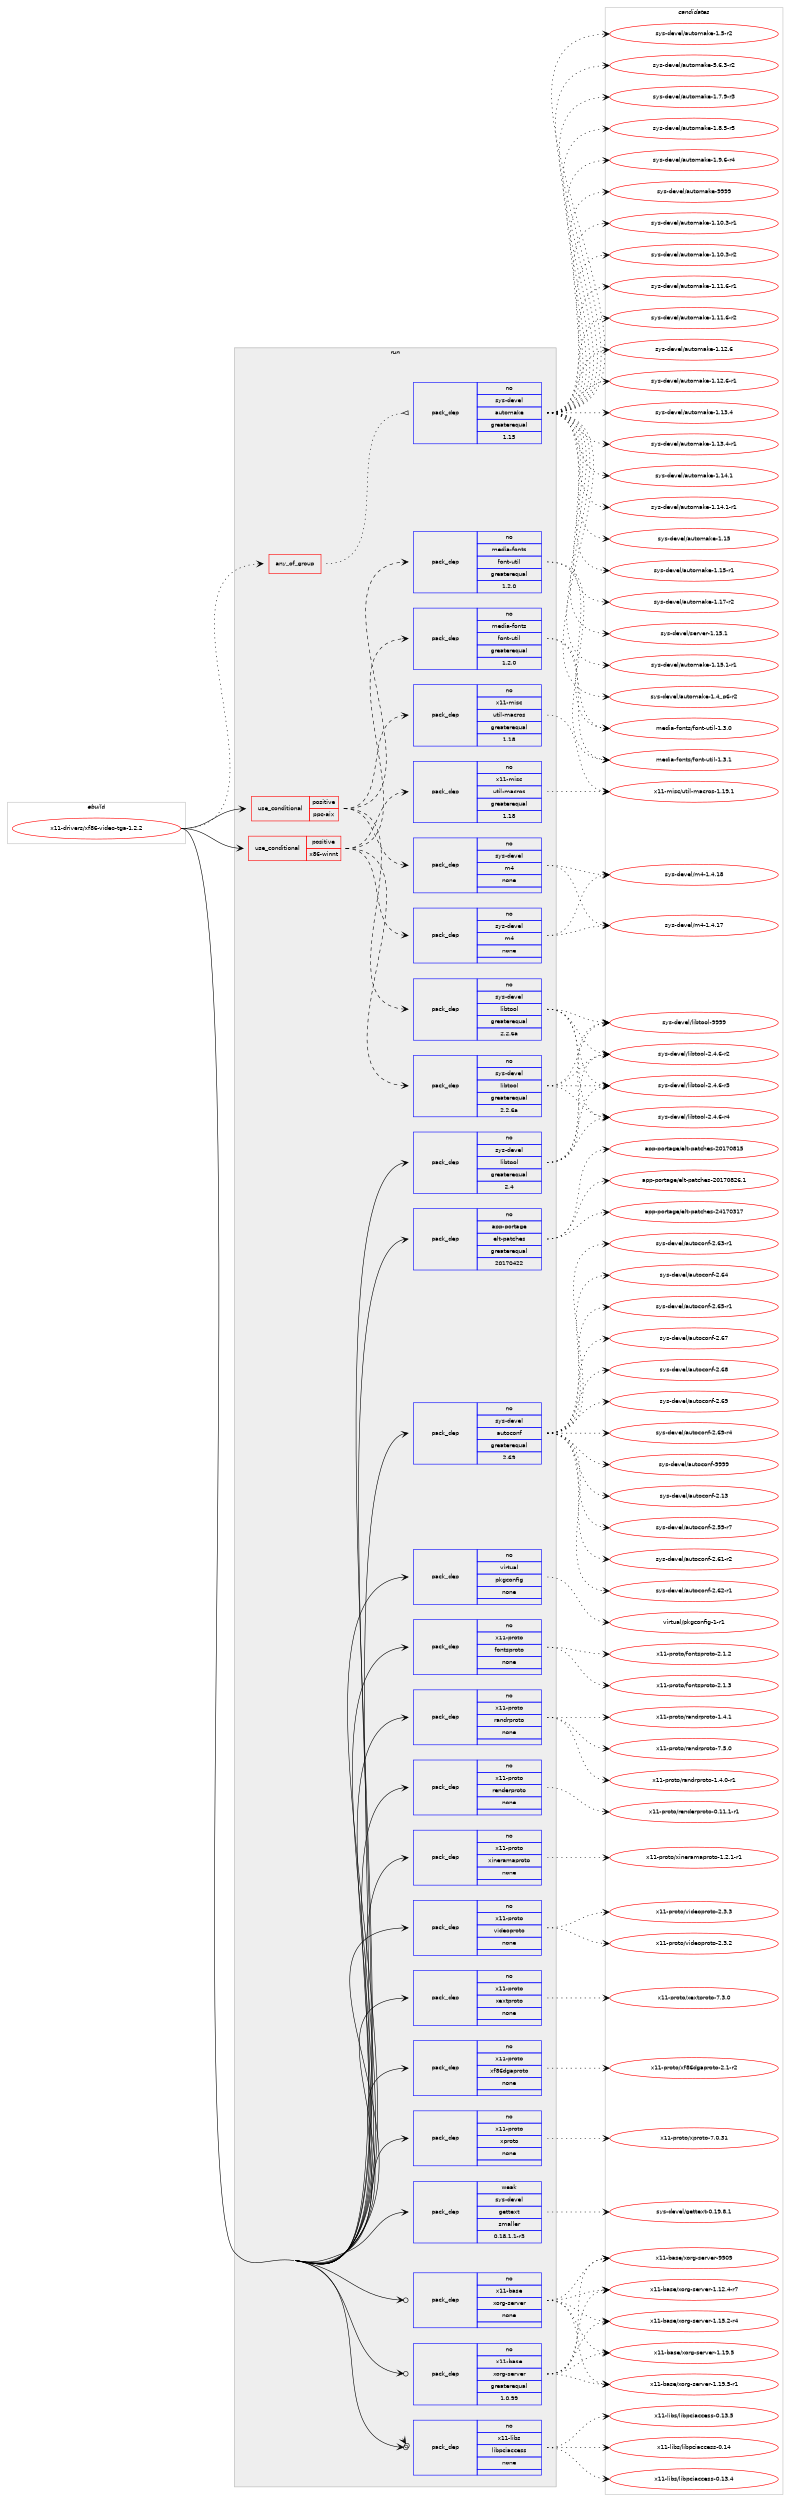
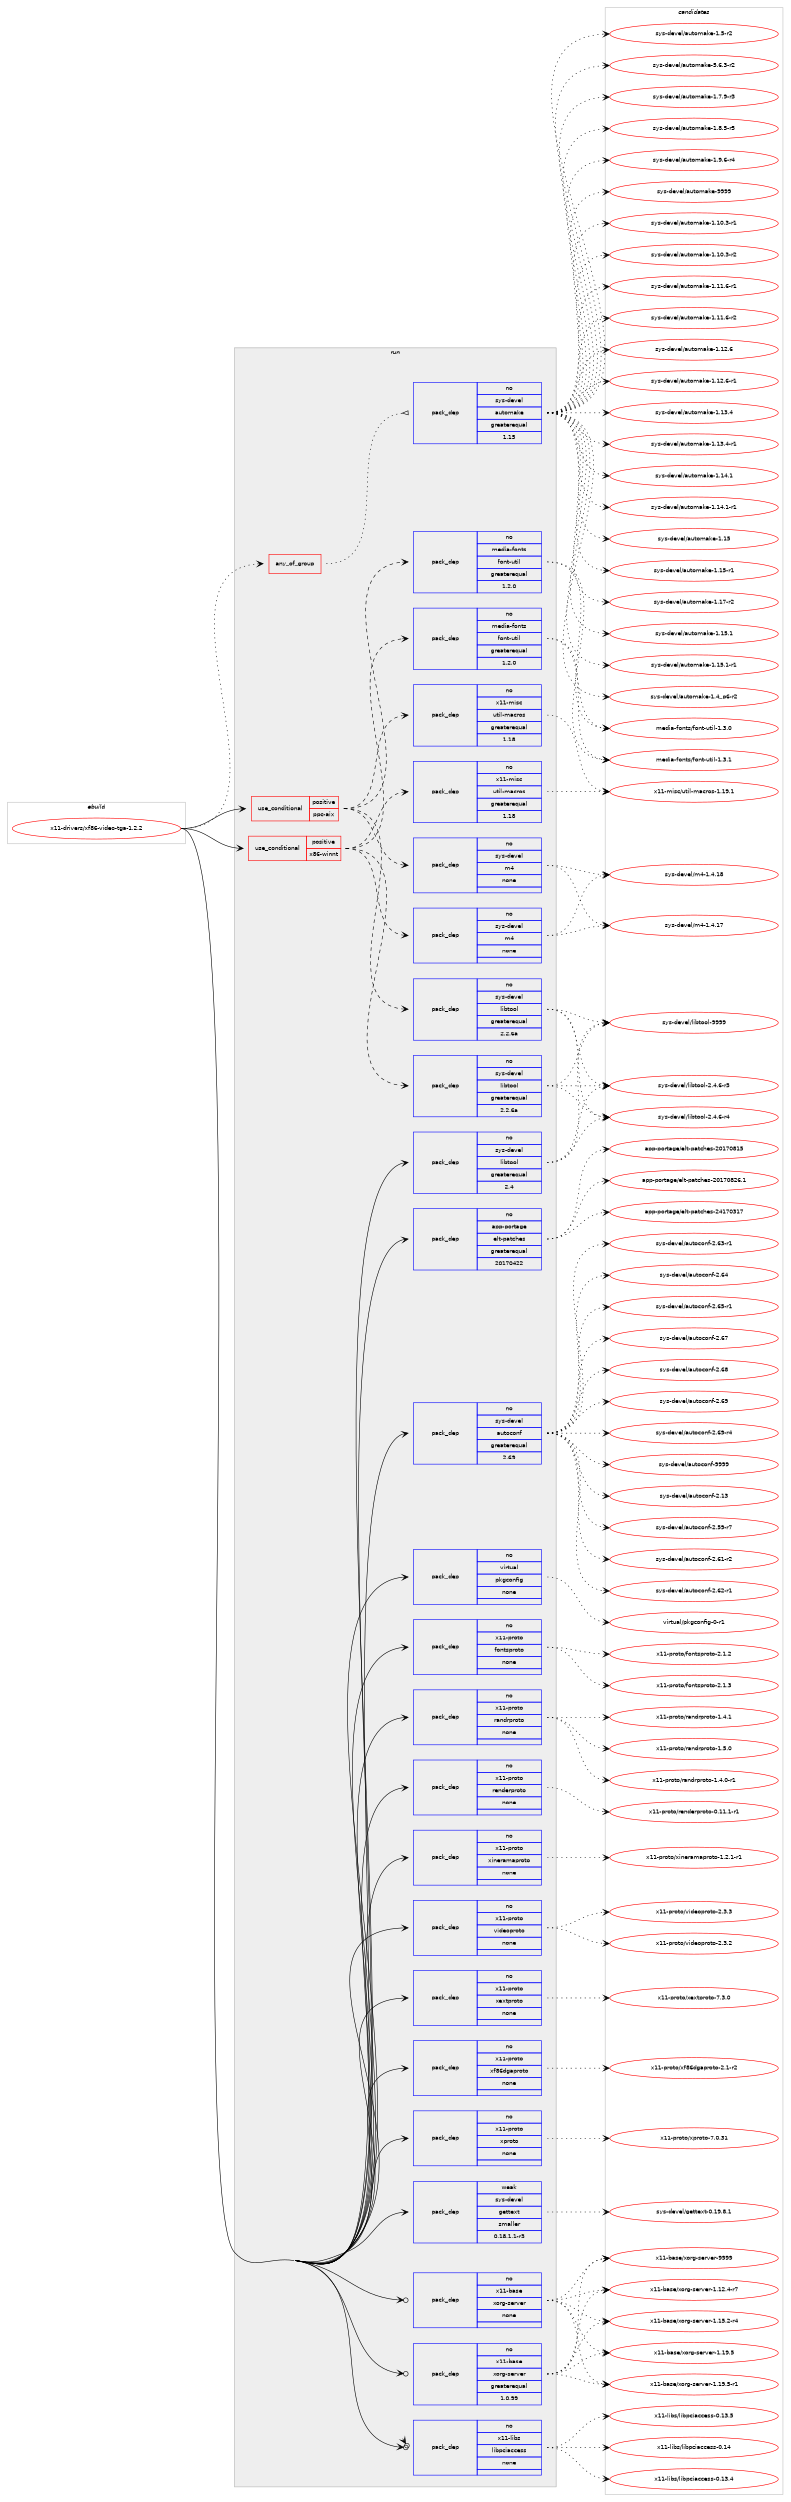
(694, 634) -> (694, 634)
(694, 1054) -> none
(694, 1623) -> (694, 1623)
(694, 1749) -> (694, 1749)
(694, 2258) -> (694, 2258)
